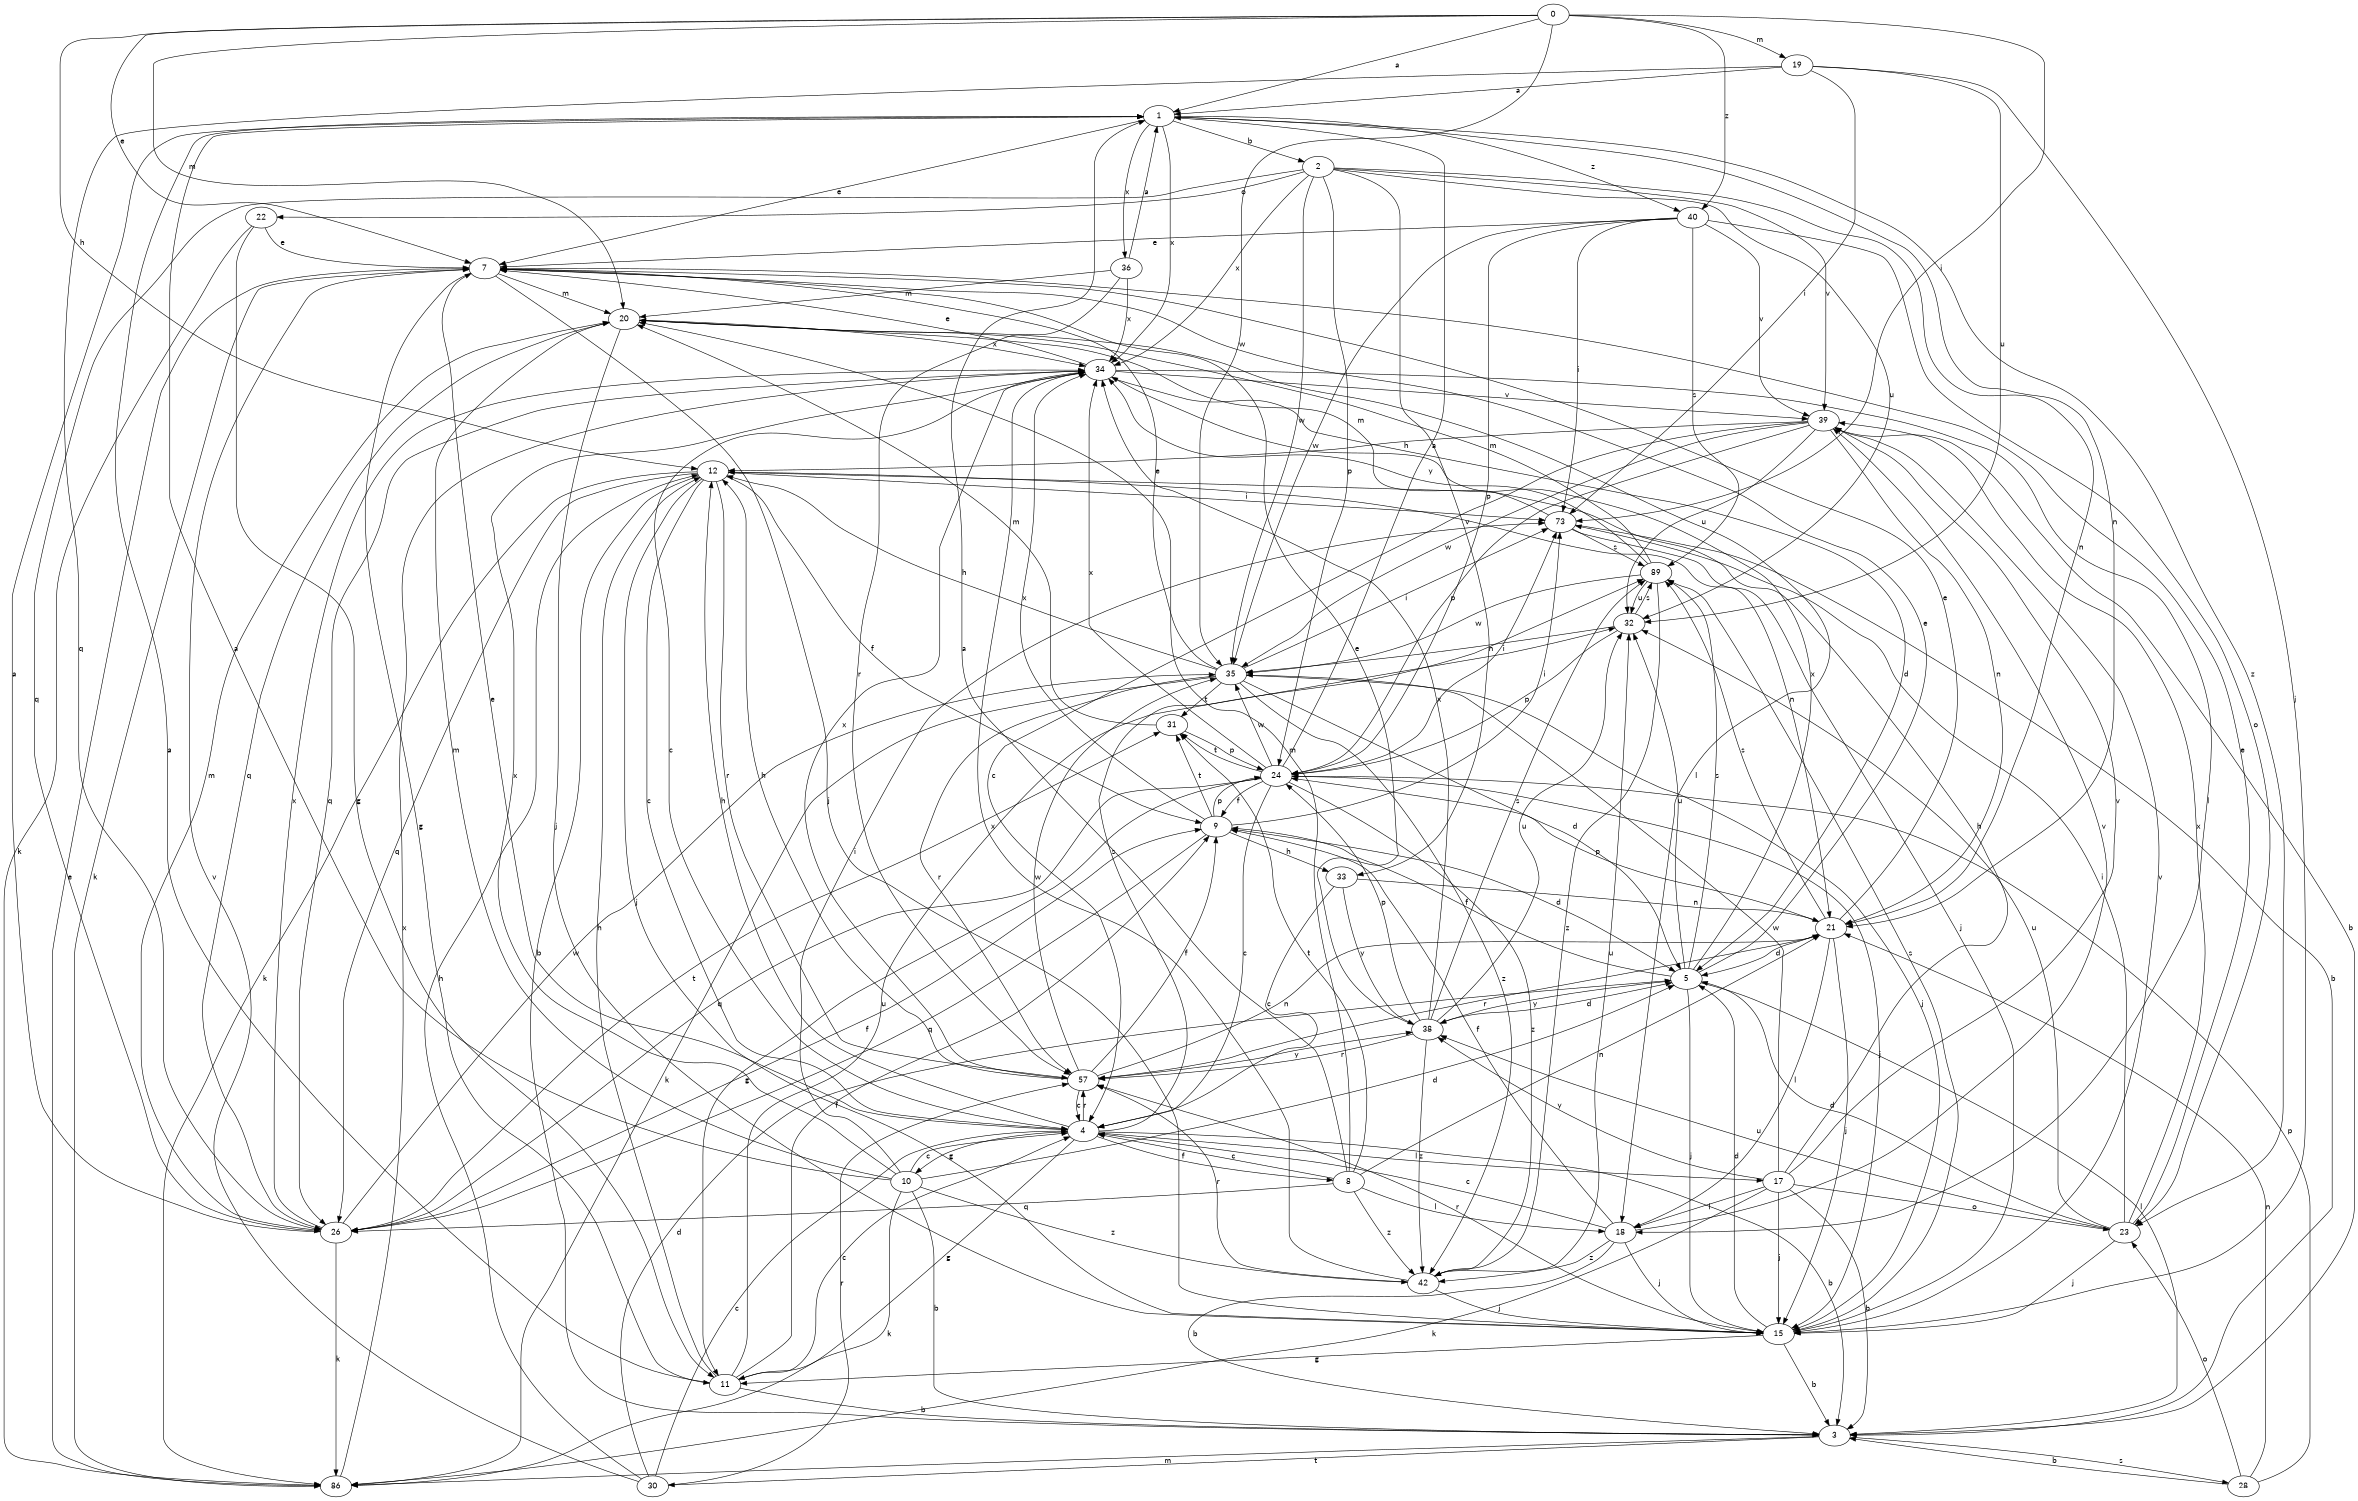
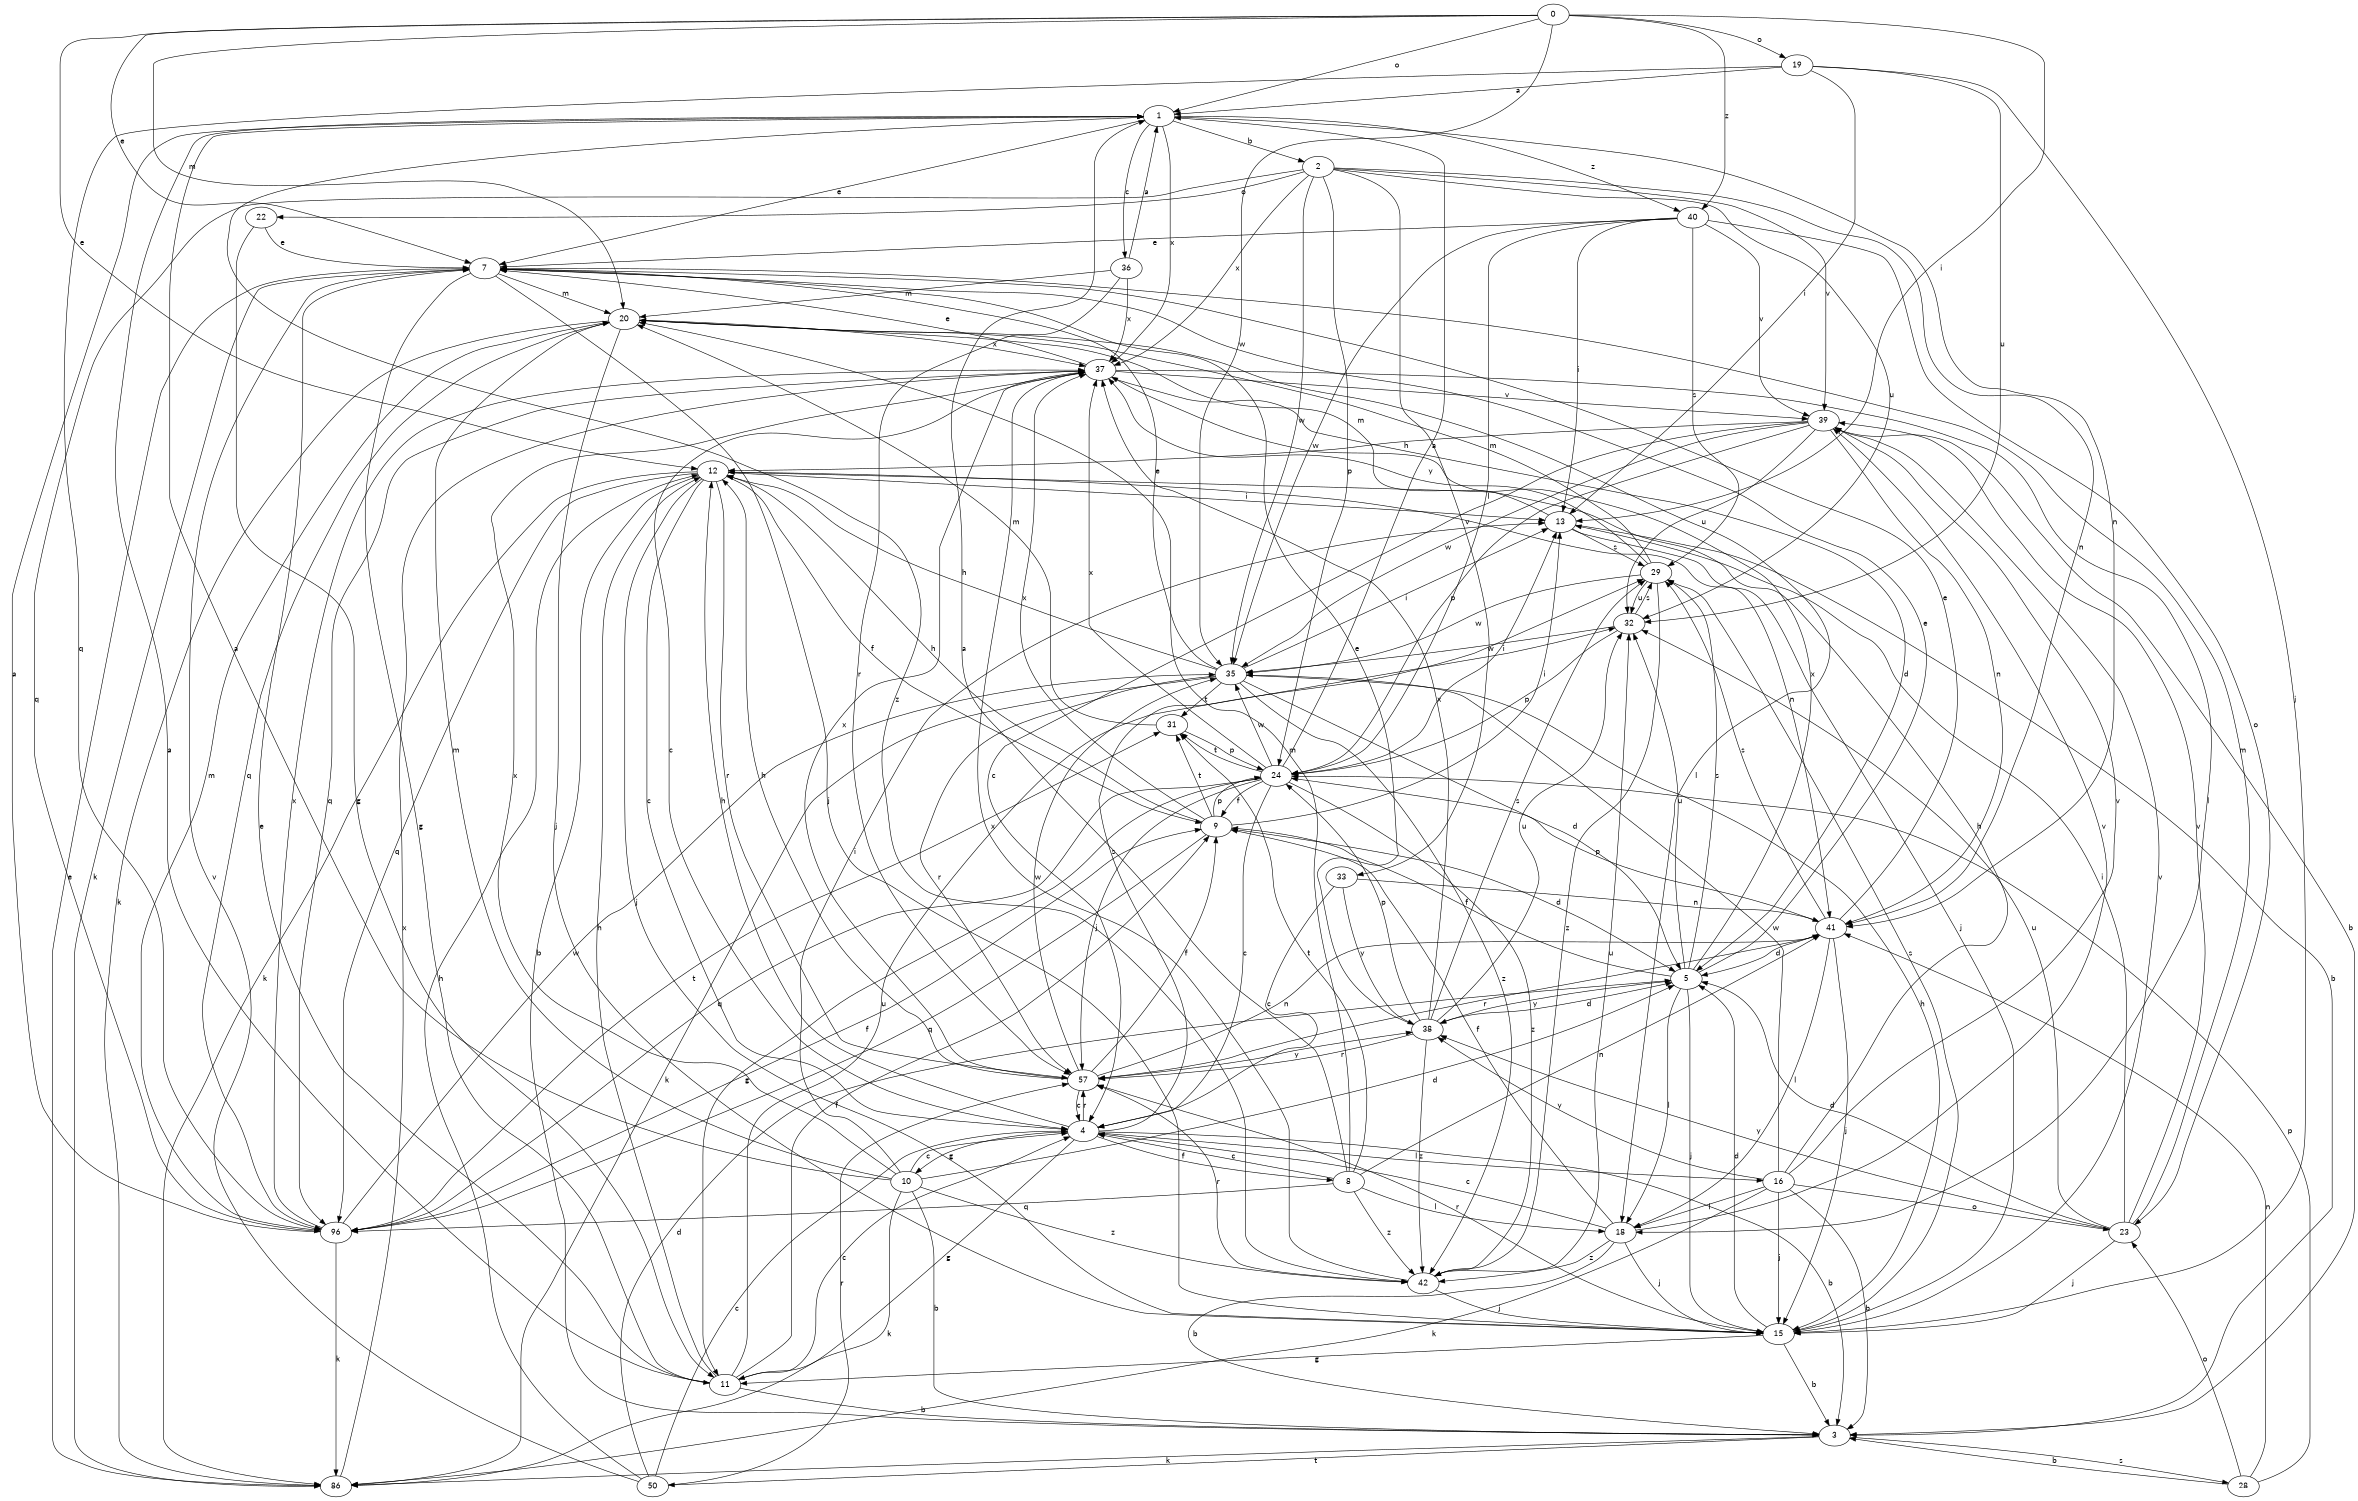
(1760, 40) -> (1760, 40)
(1397, 65) -> (1397, 65)
(1127, 192) -> (1127, 192)
(82, 243) -> (82, 243)
(1100, 370) -> (1100, 370)
(2063, 390) -> (676, 442)
(1489, 497) -> (1489, 497)
(1560, 522) -> (1560, 522)
(1656, 573) -> (1656, 573)
(1491, 649) -> (1491, 649)
(2243, 750) -> (2243, 750)
(2199, 827) -> (2199, 827)
(1276, 851) -> (951, 672)
(1793, 871) -> (1111, 881)
(522, 898) -> (263, 859)
(1831, 928) -> (1831, 928)
(4, 962) -> (133, 818)
(1923, 1004) -> (1923, 1004)
(1759, 1131) -> (1759, 1131)
(1779, 1182) -> (1779, 1182)
(336, 1233) -> (336, 1233)
(2156, 1239) -> (1668, 1106)
(1168, 1461) -> (1168, 1461)
(653, 1486) -> (653, 1486)
